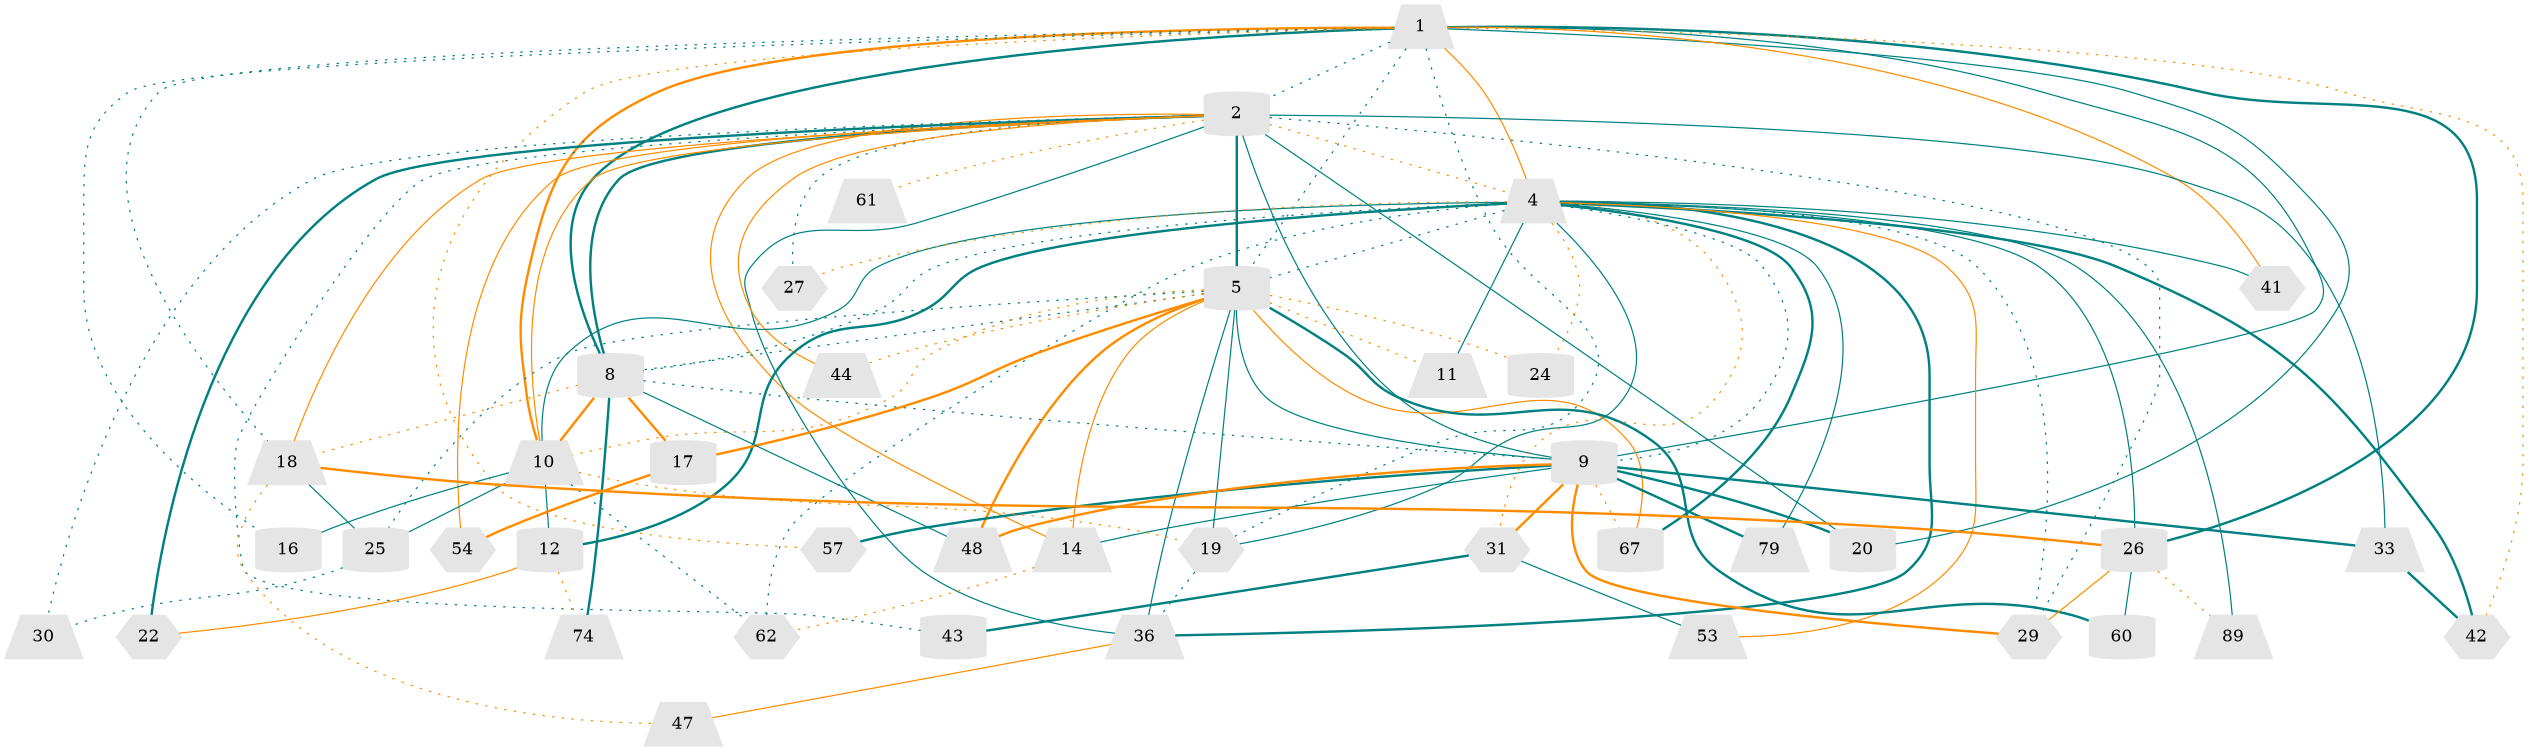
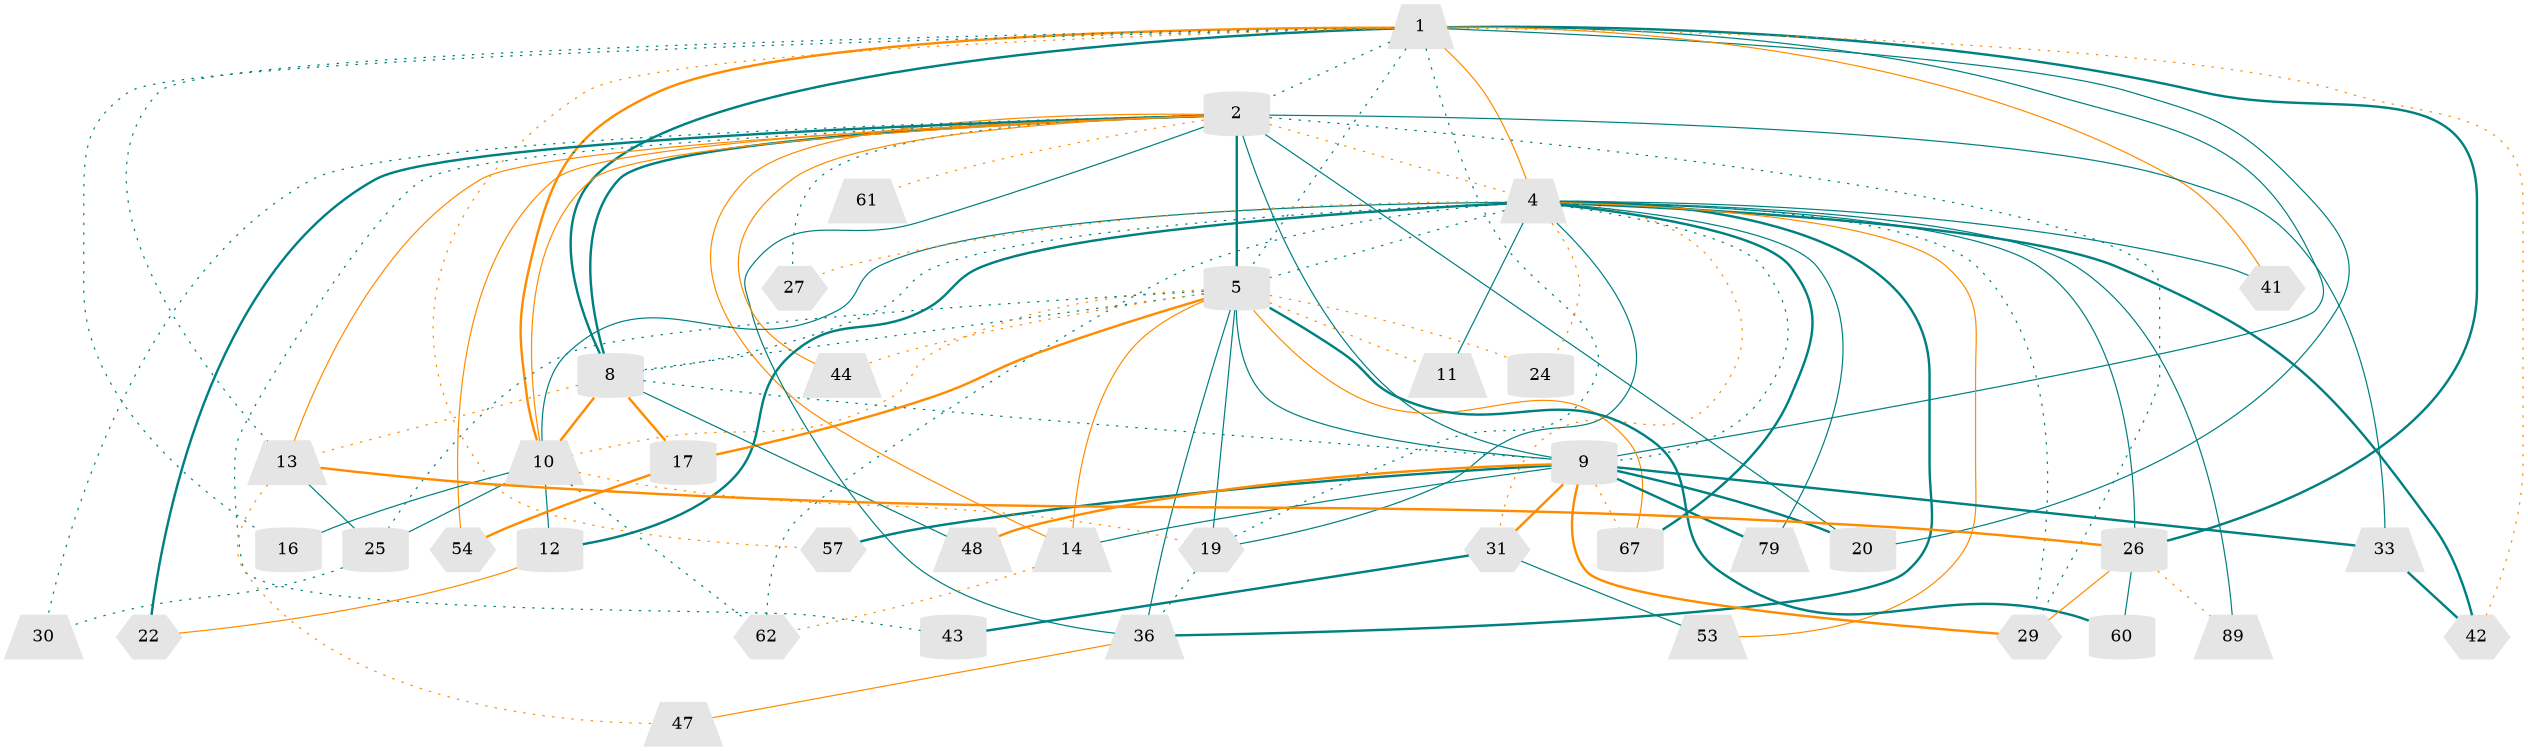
(1067, 387) -> none
(287, 463) -> (287, 463)
(584, 637) -> none
